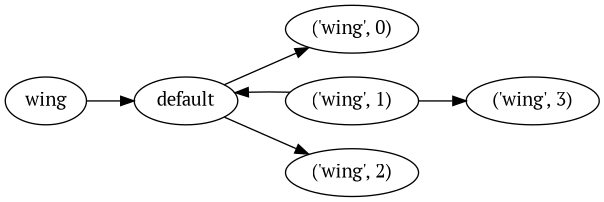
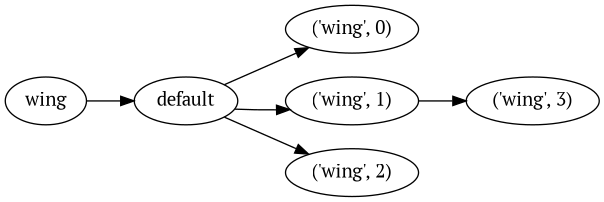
(269, 92) -> (256, 110)
